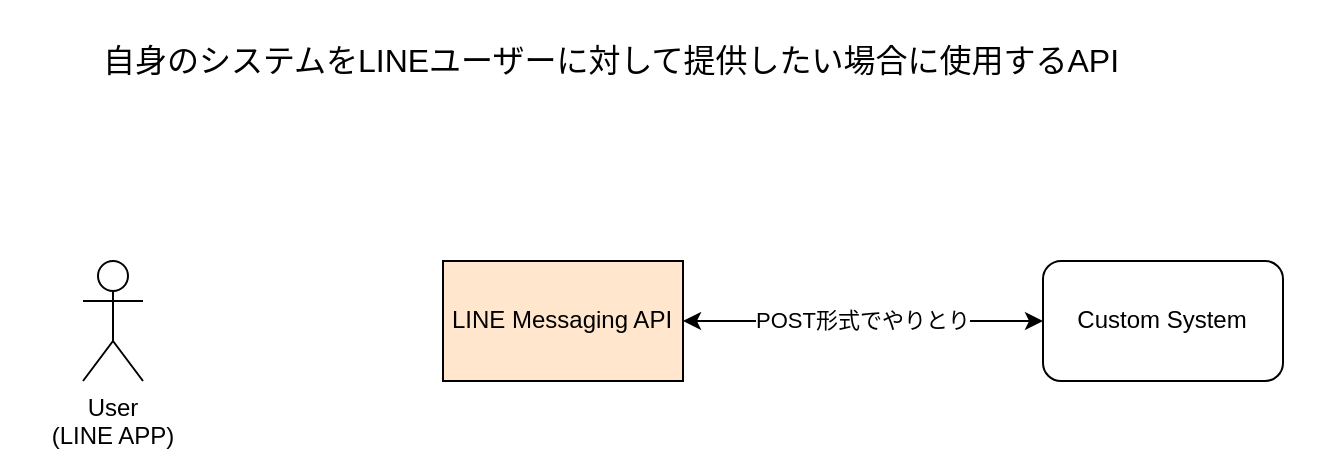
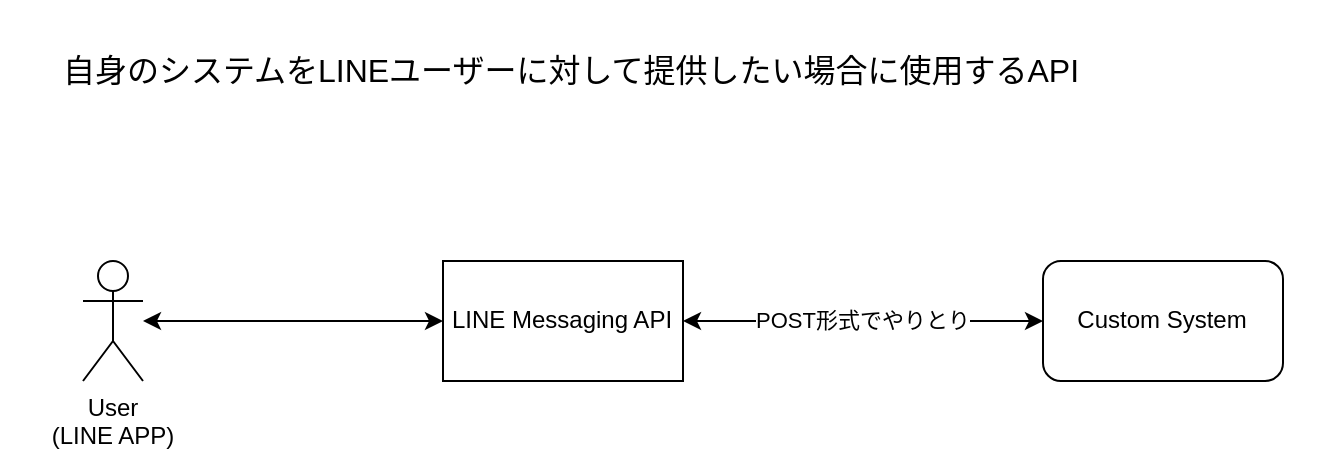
(611, 61) -> (571, 71)
none -> (293, 321)
(563, 321) -> (563, 321)
